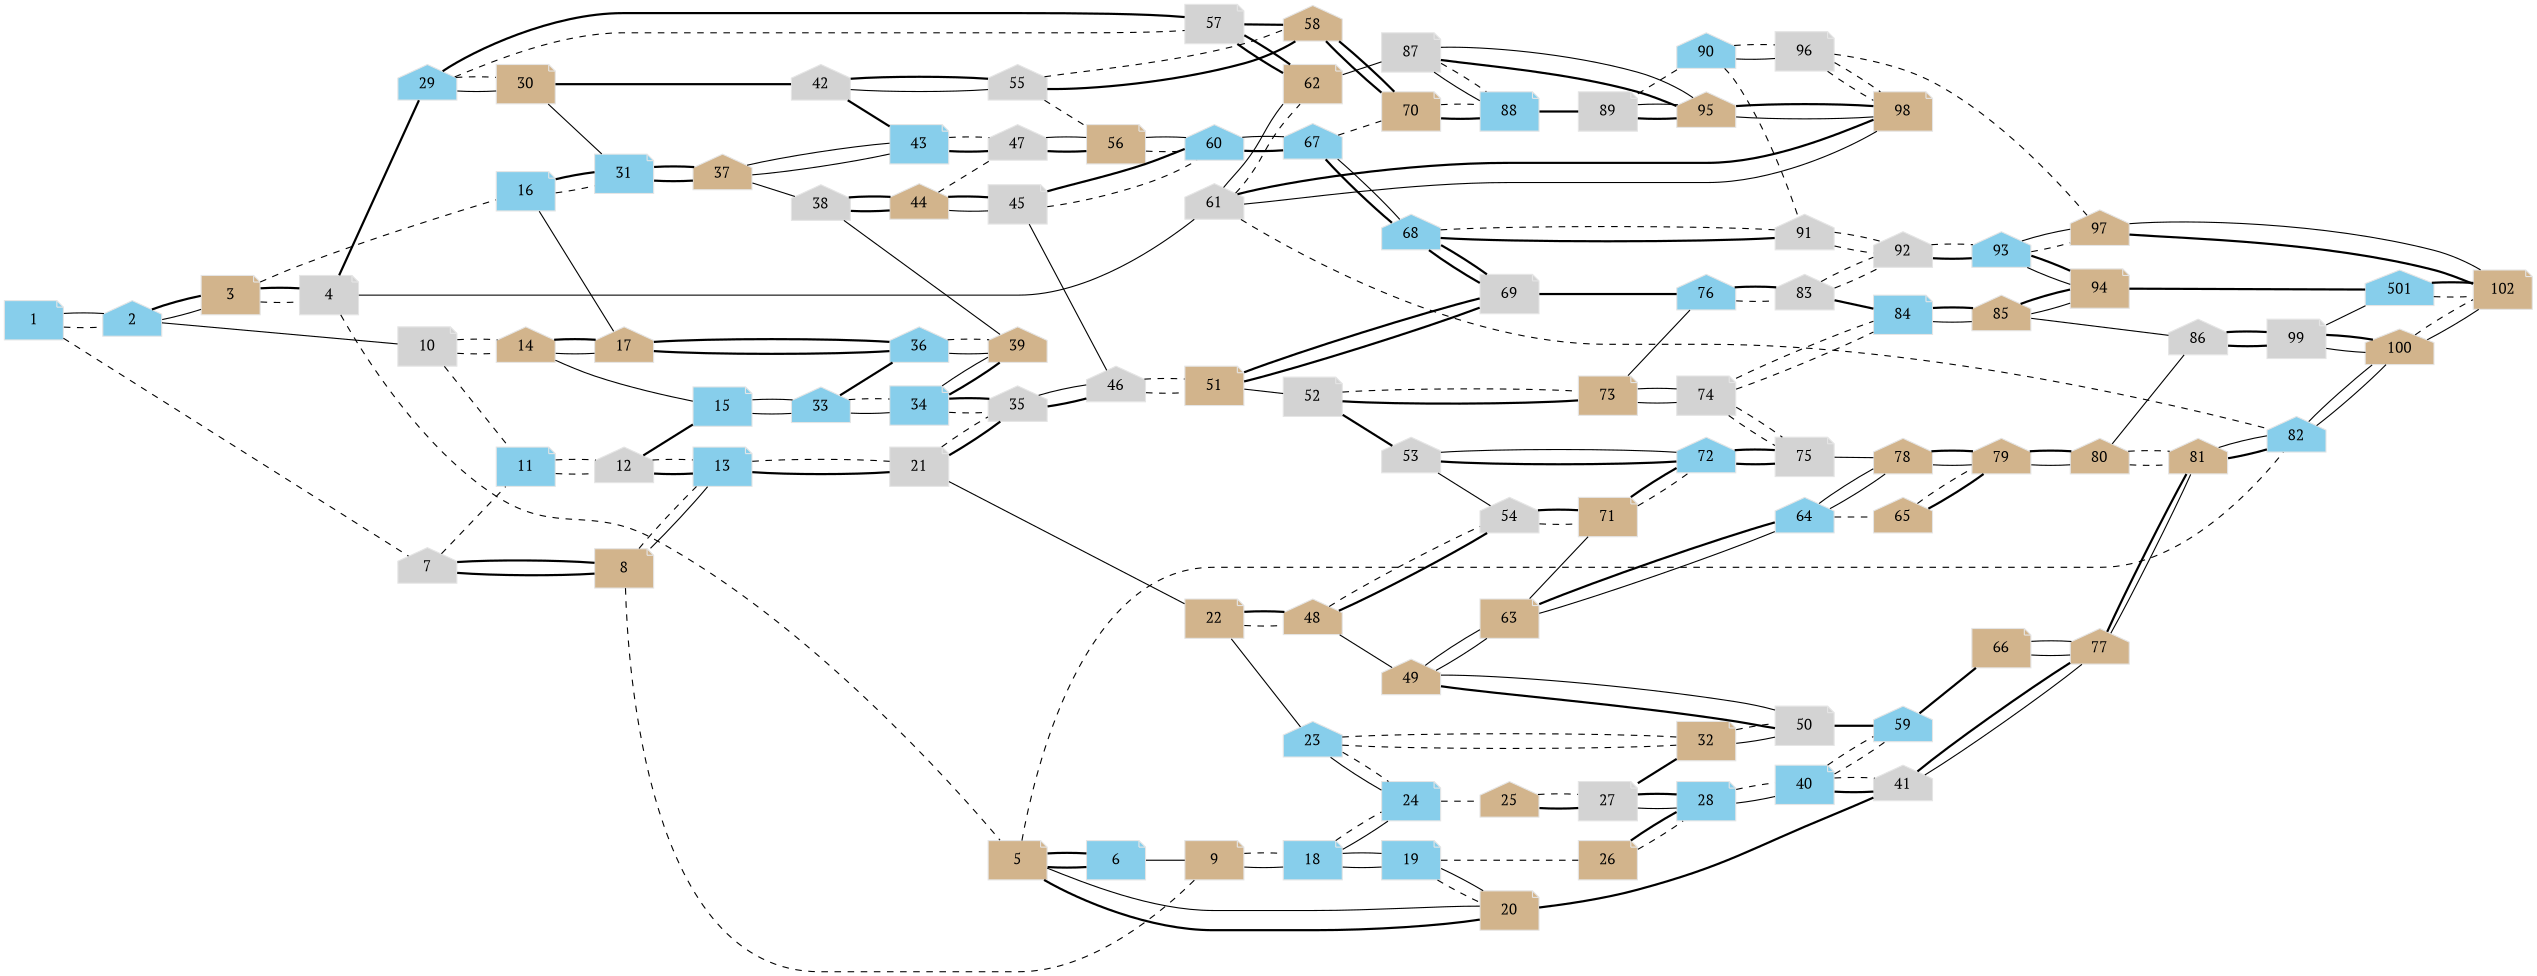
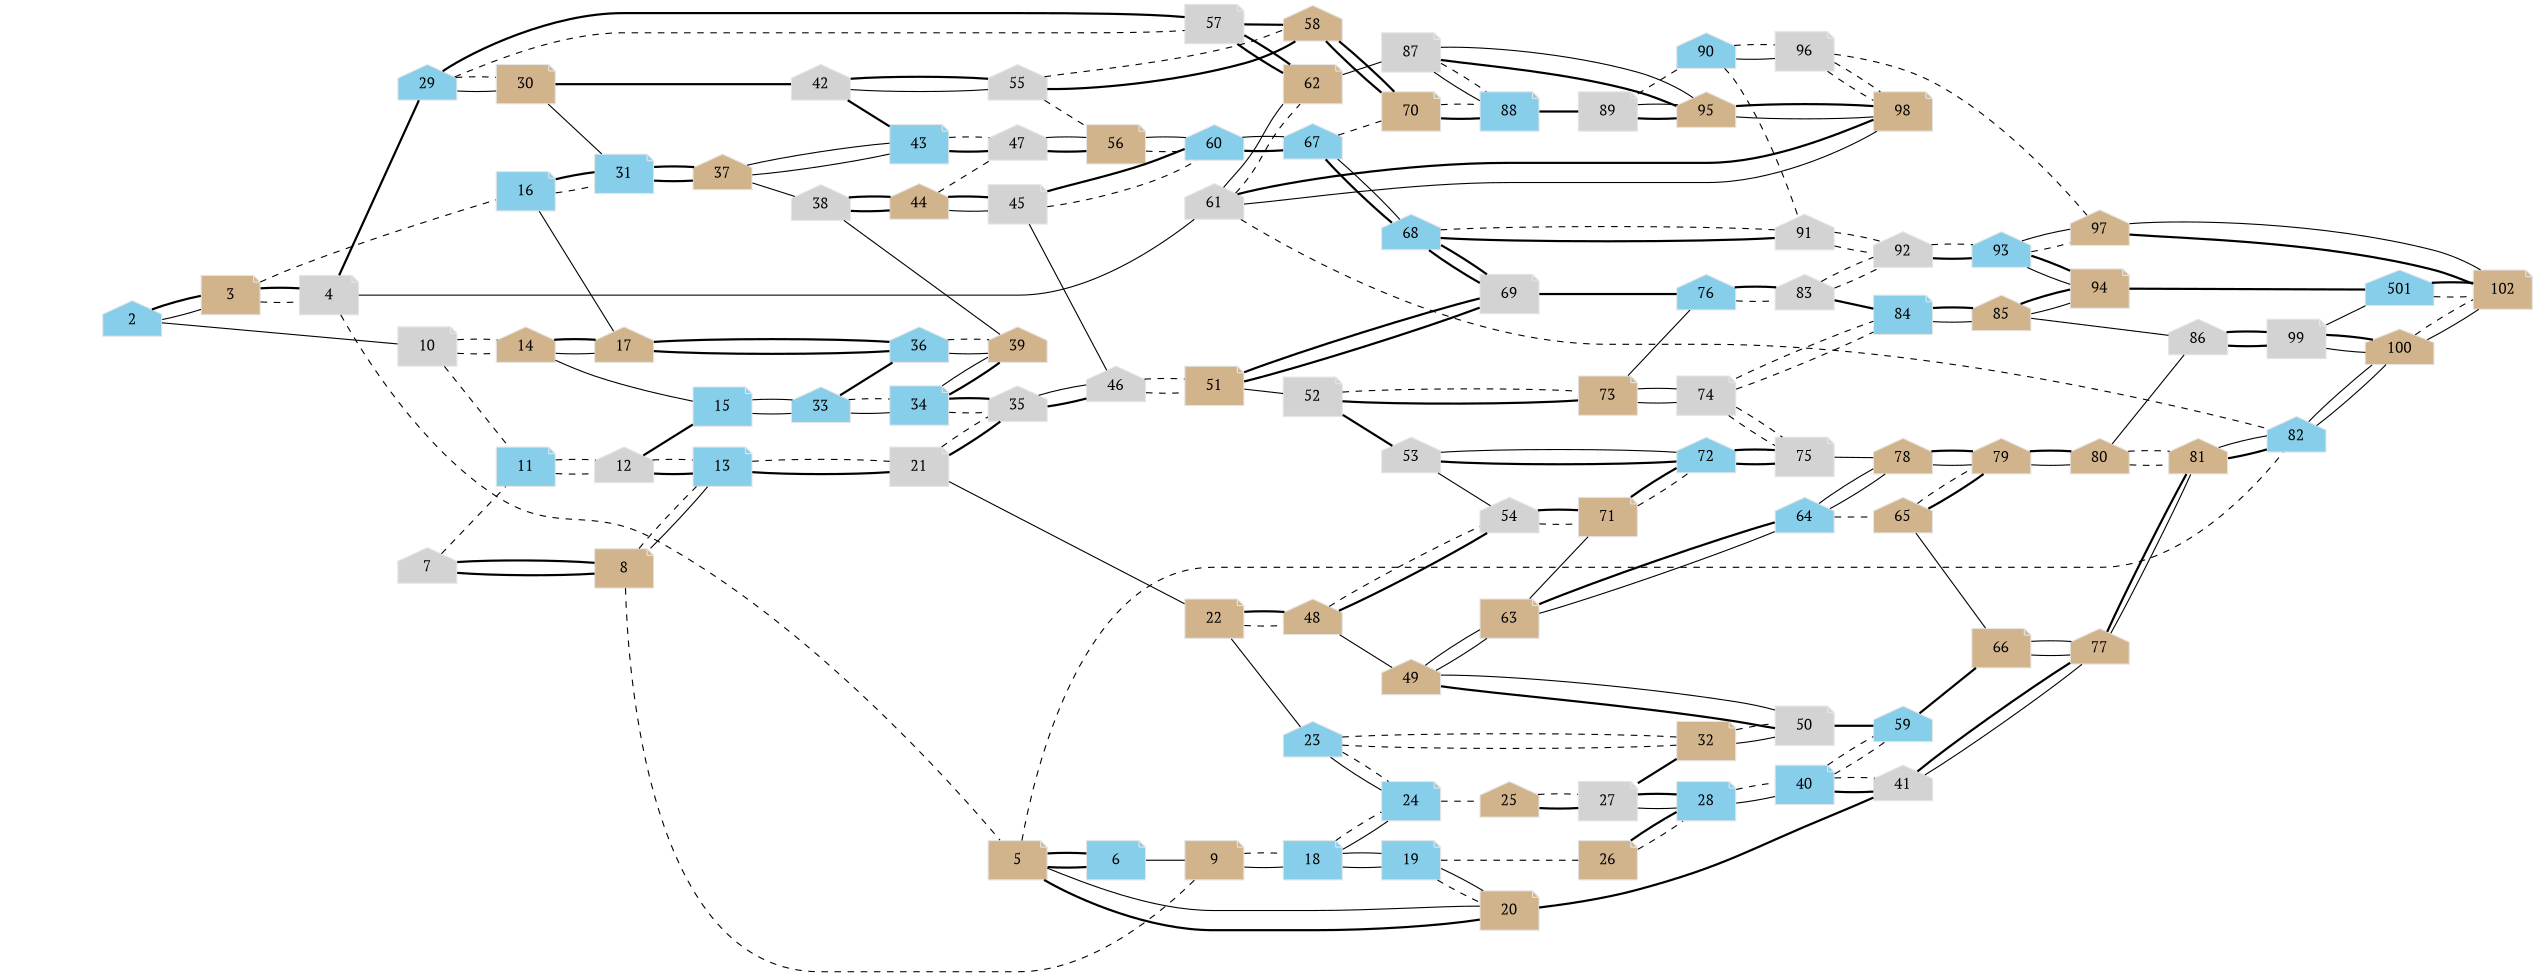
(34, 320) -> none
none -> (1951, 581)
